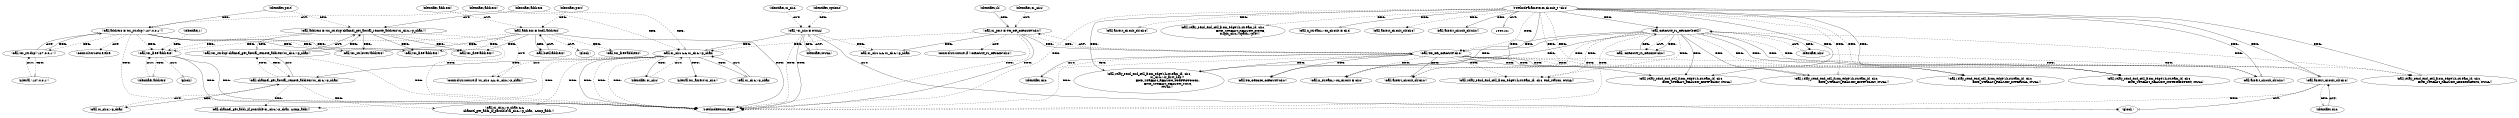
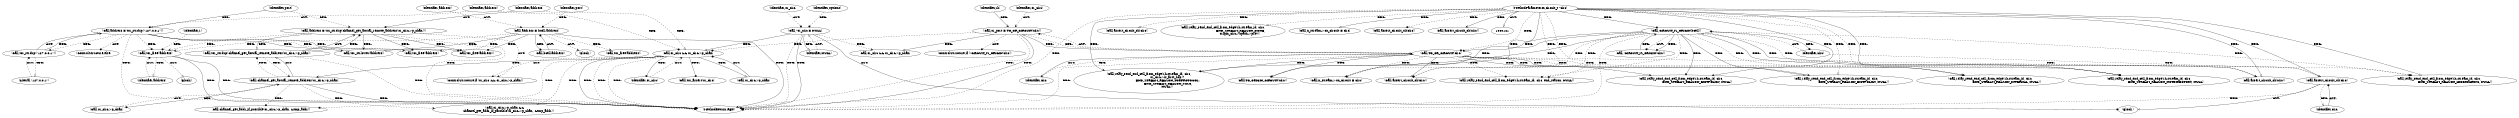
(697, 81) -> (697, 81)
none -> (500, 104)
